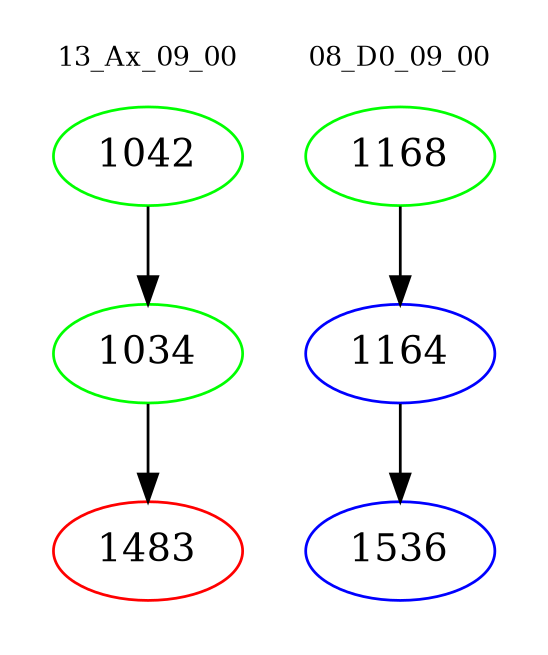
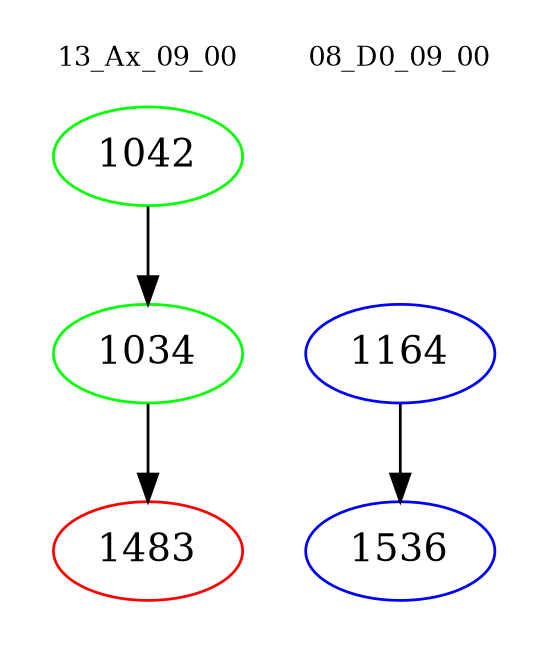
(400, 156) -> none
